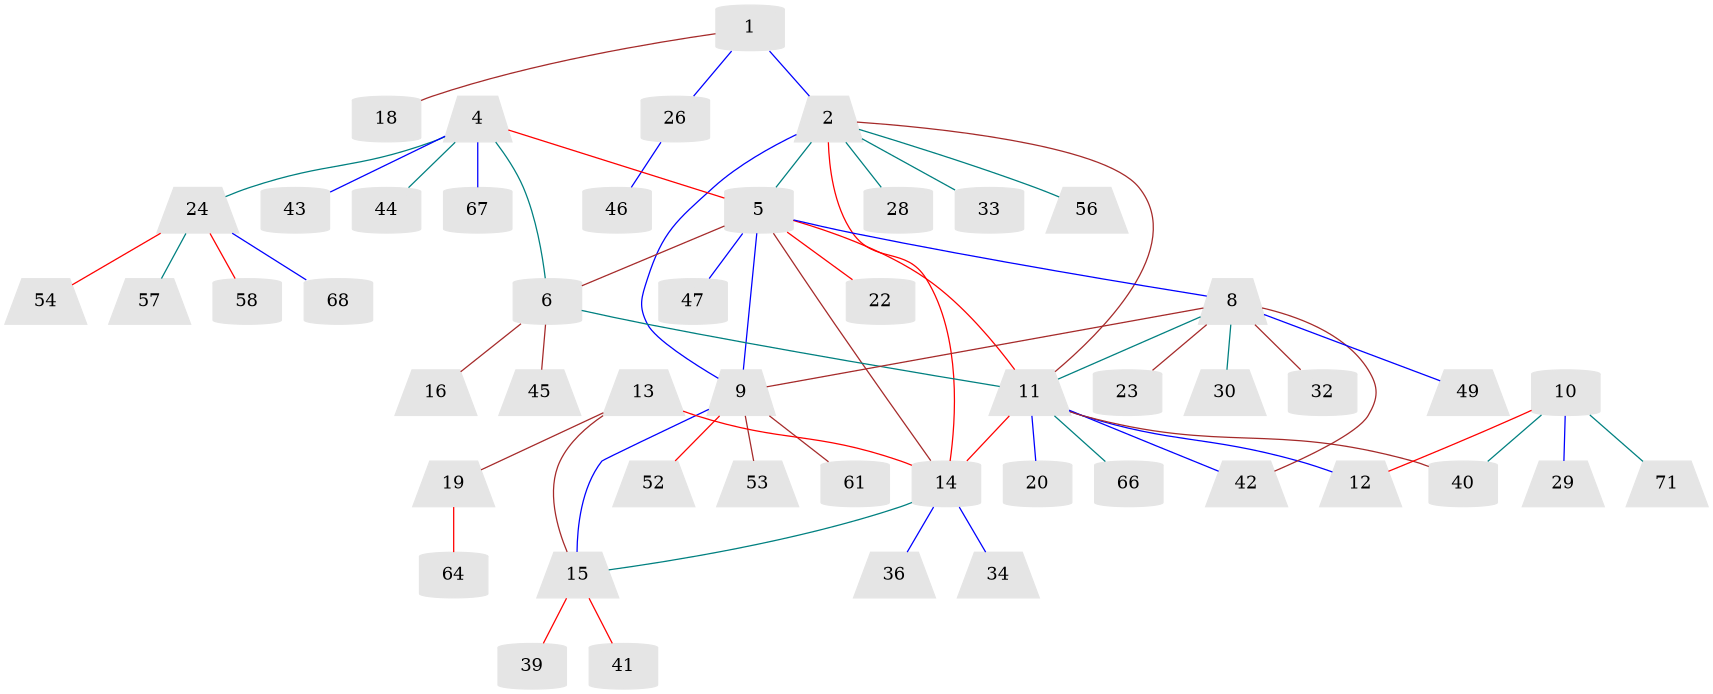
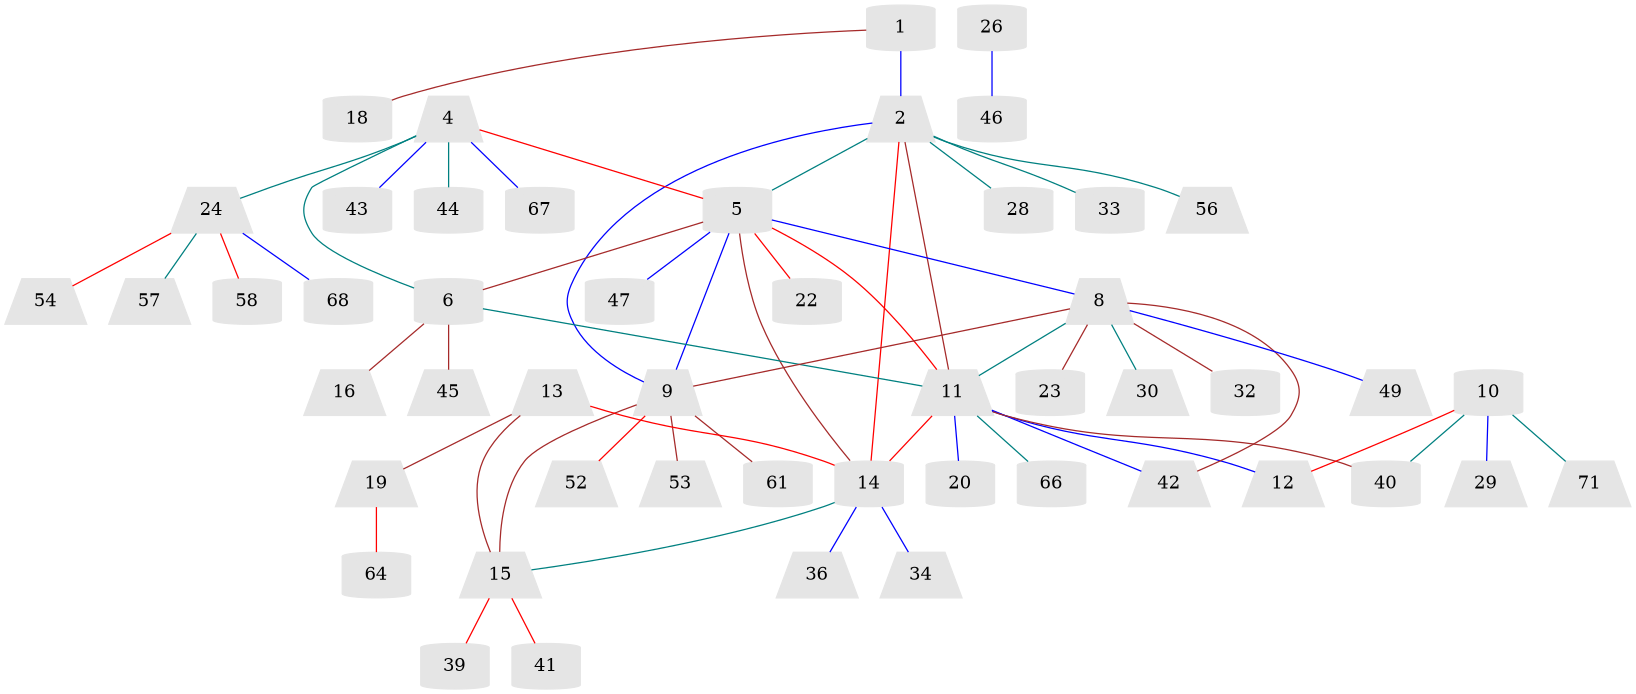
(713, 74) -> none
(612, 456) -> (536, 451)
